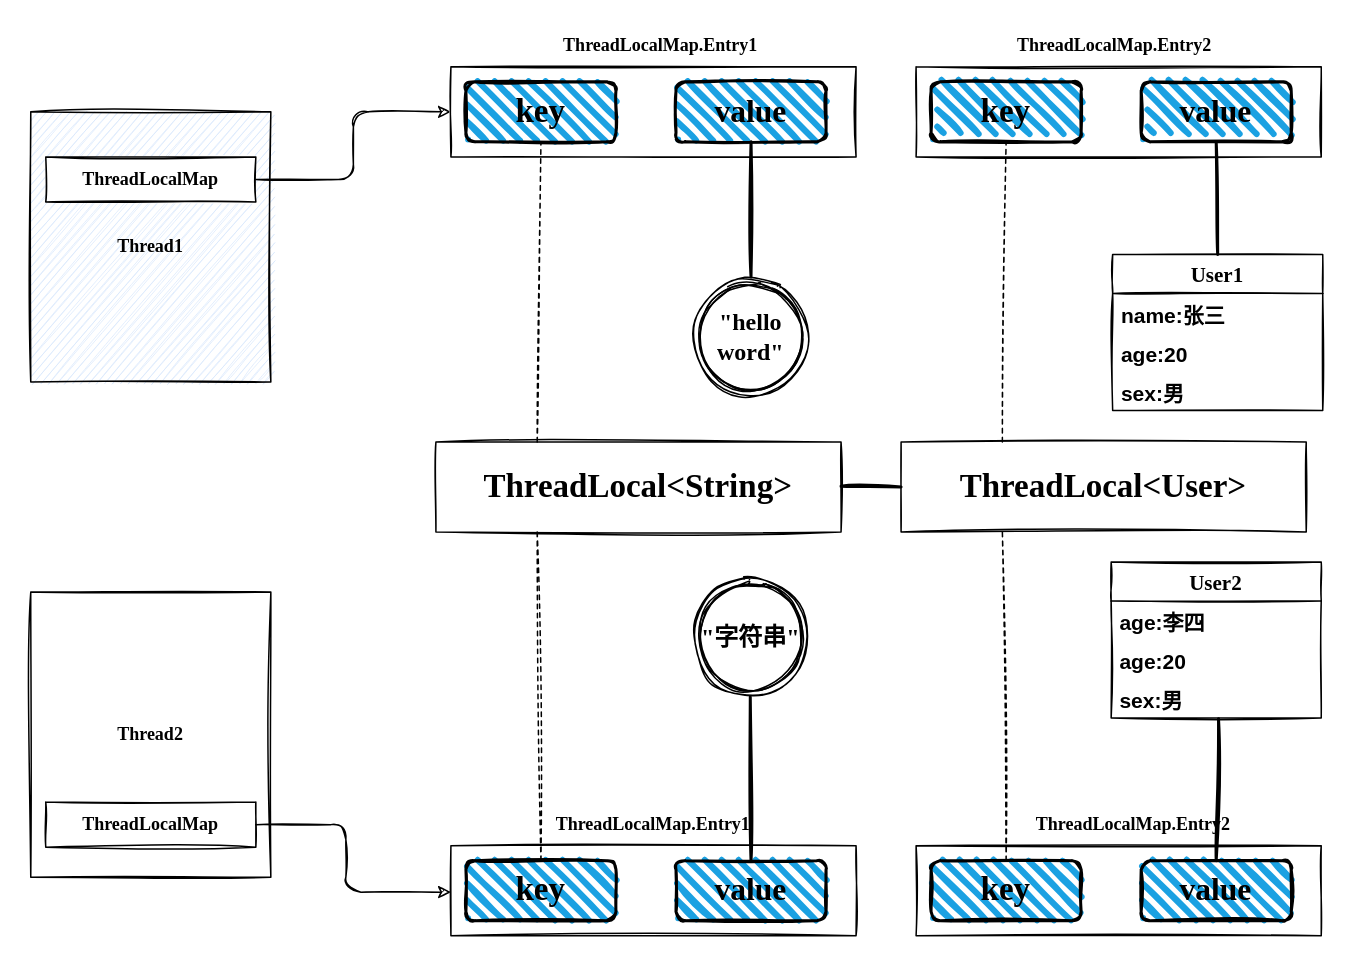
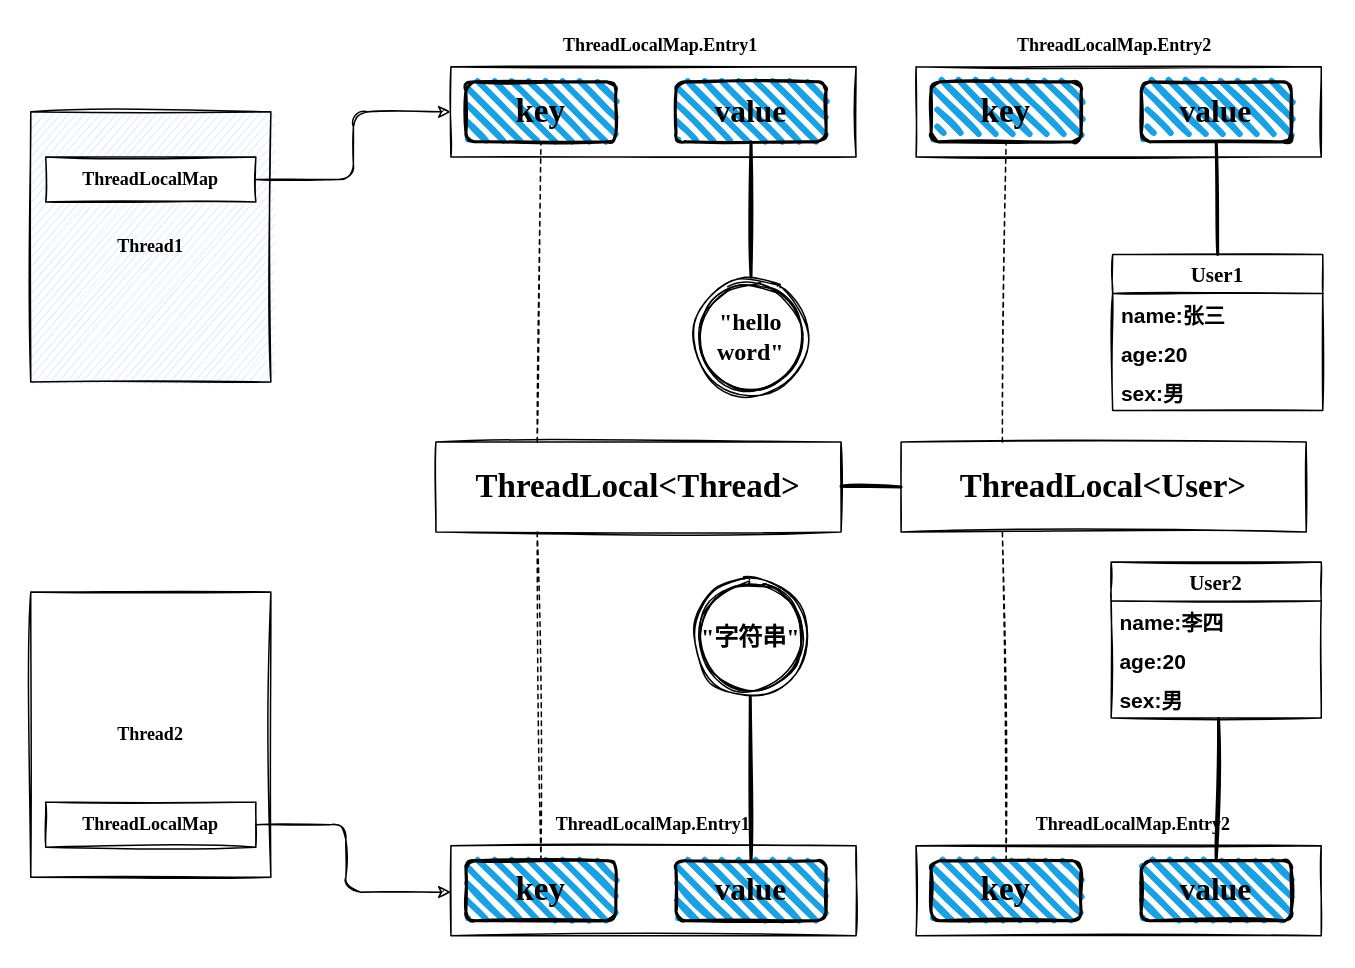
(638, 487) -> (638, 487)
(1161, 623) -> (1167, 623)
